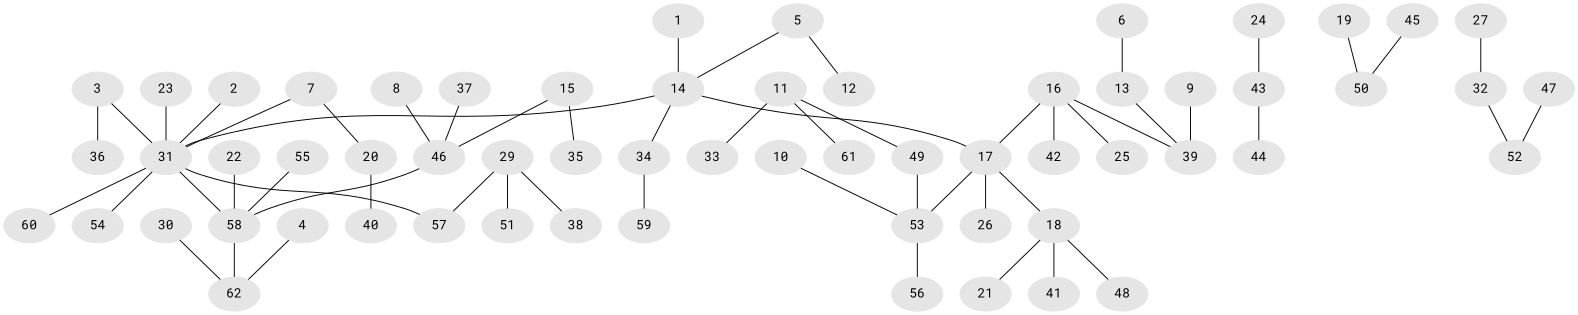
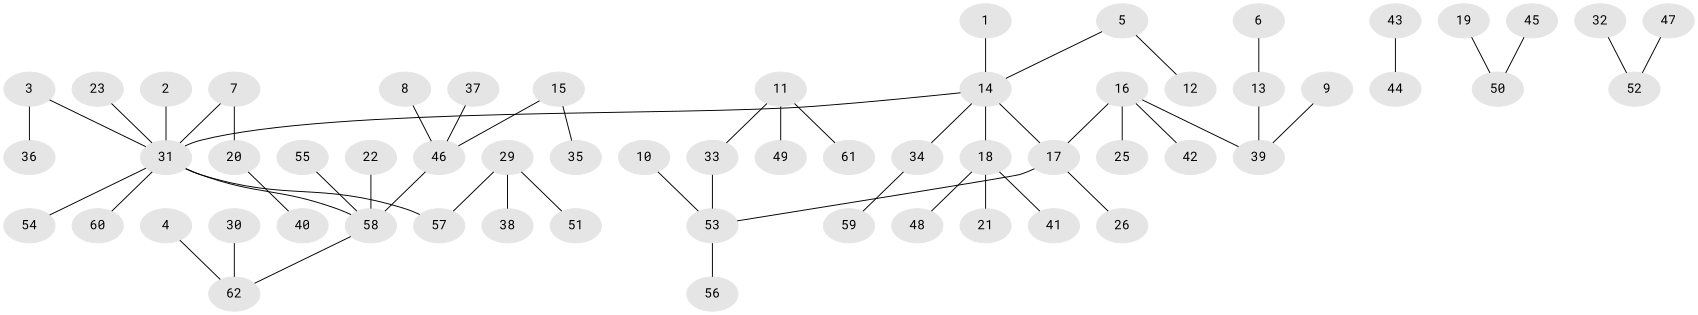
(1259, 21) -> none
(1481, 21) -> none
(917, 192) -> (712, 192)
(1020, 192) -> (986, 123)
